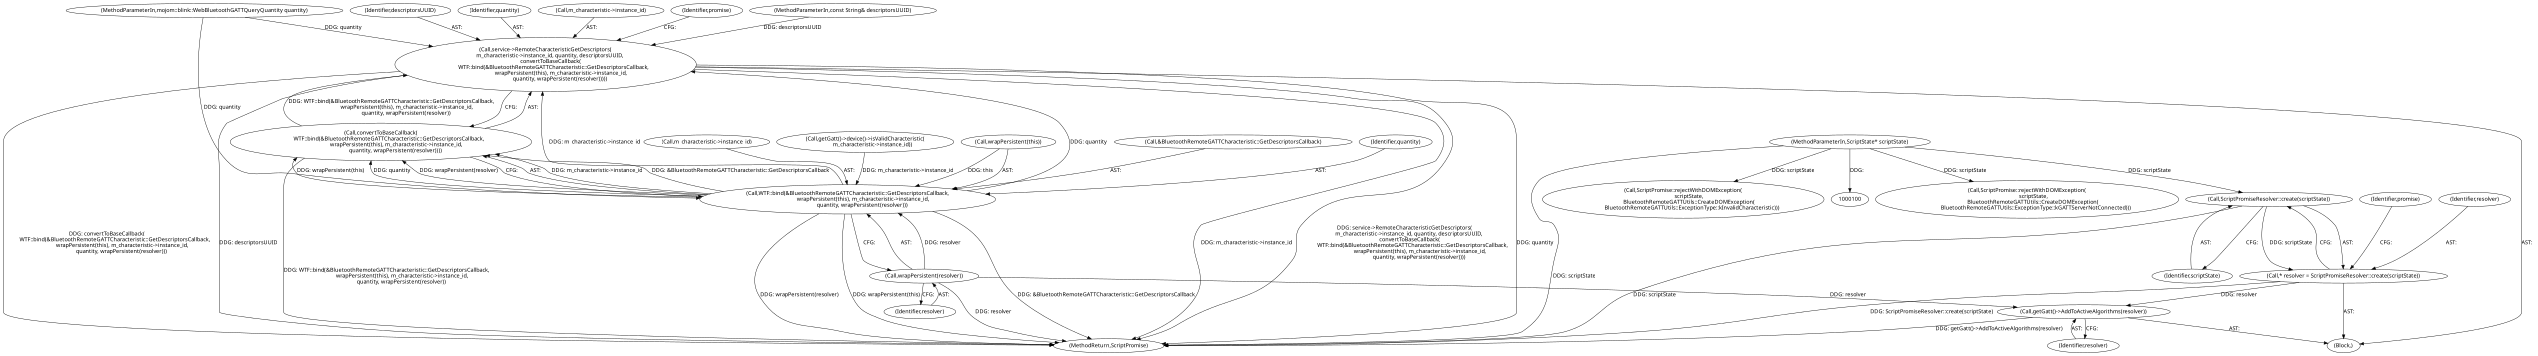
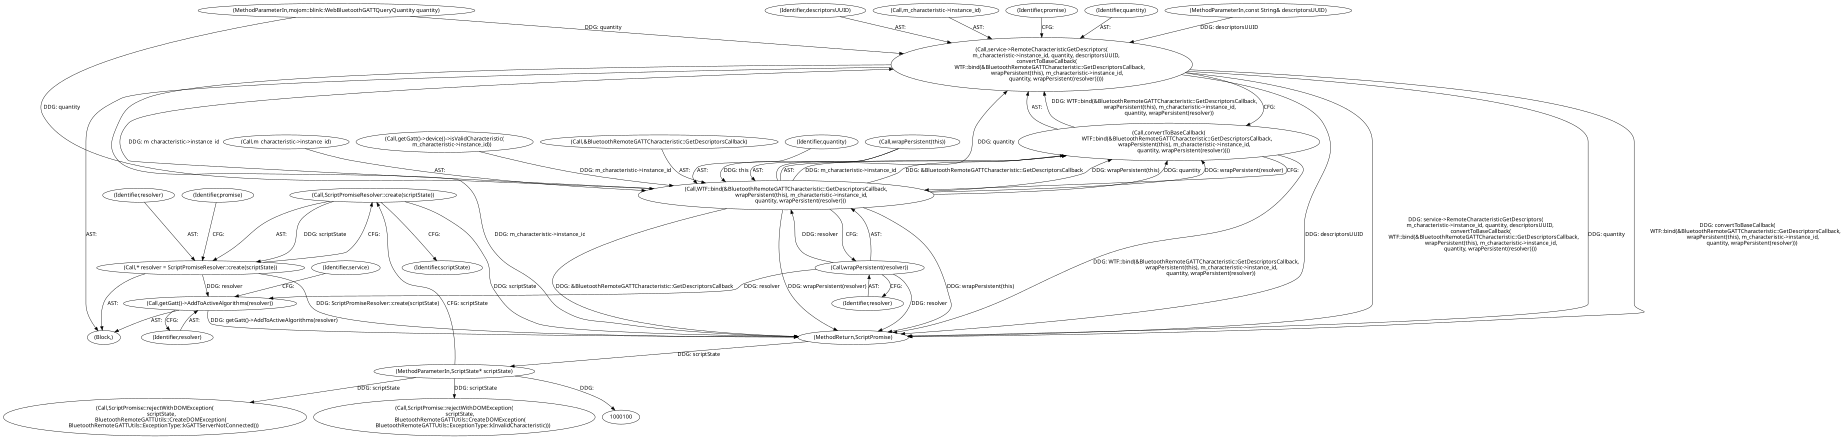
(2150, 171) -> (468, 304)
(2197, 230) -> none
none -> (346, 268)
(1545, 306) -> (661, 354)
